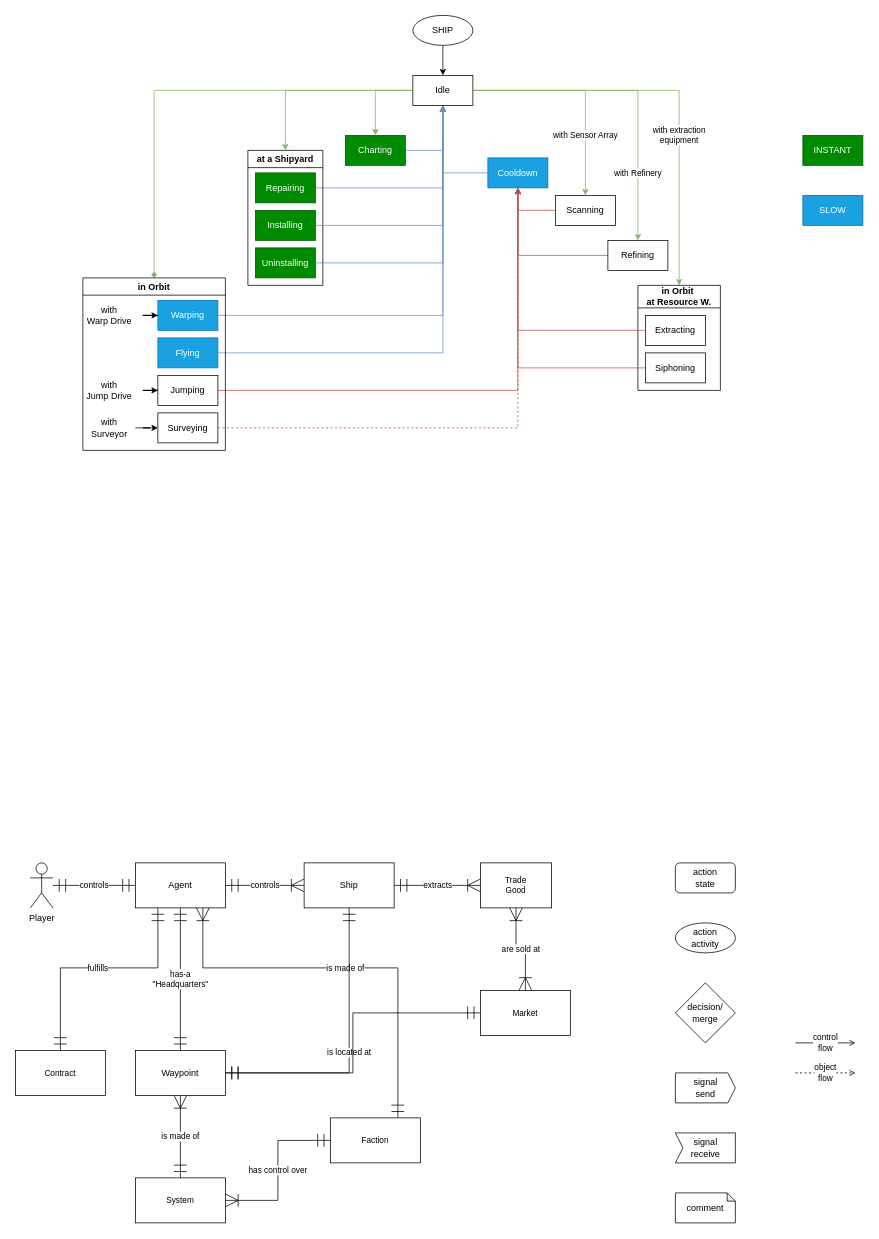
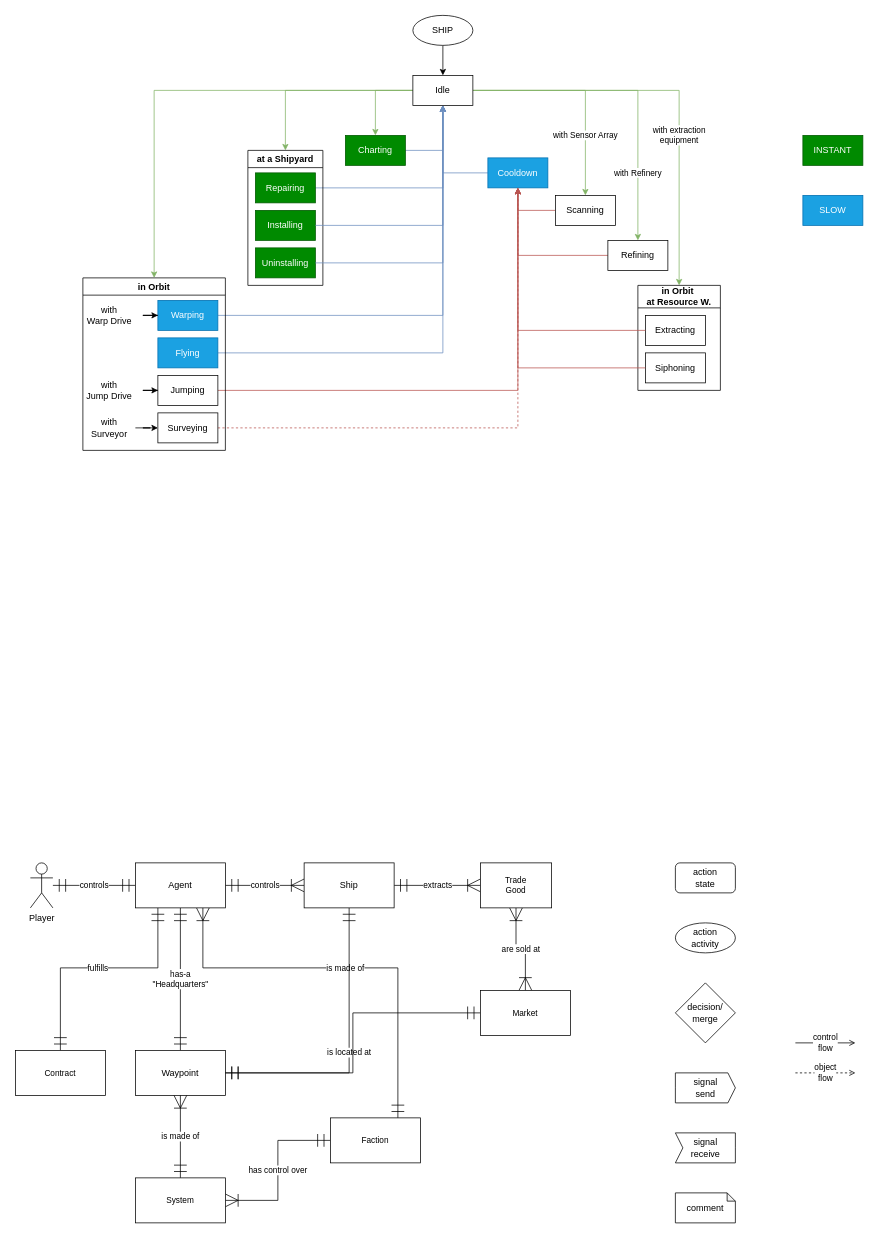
(154, 271) -> (154, 271)
